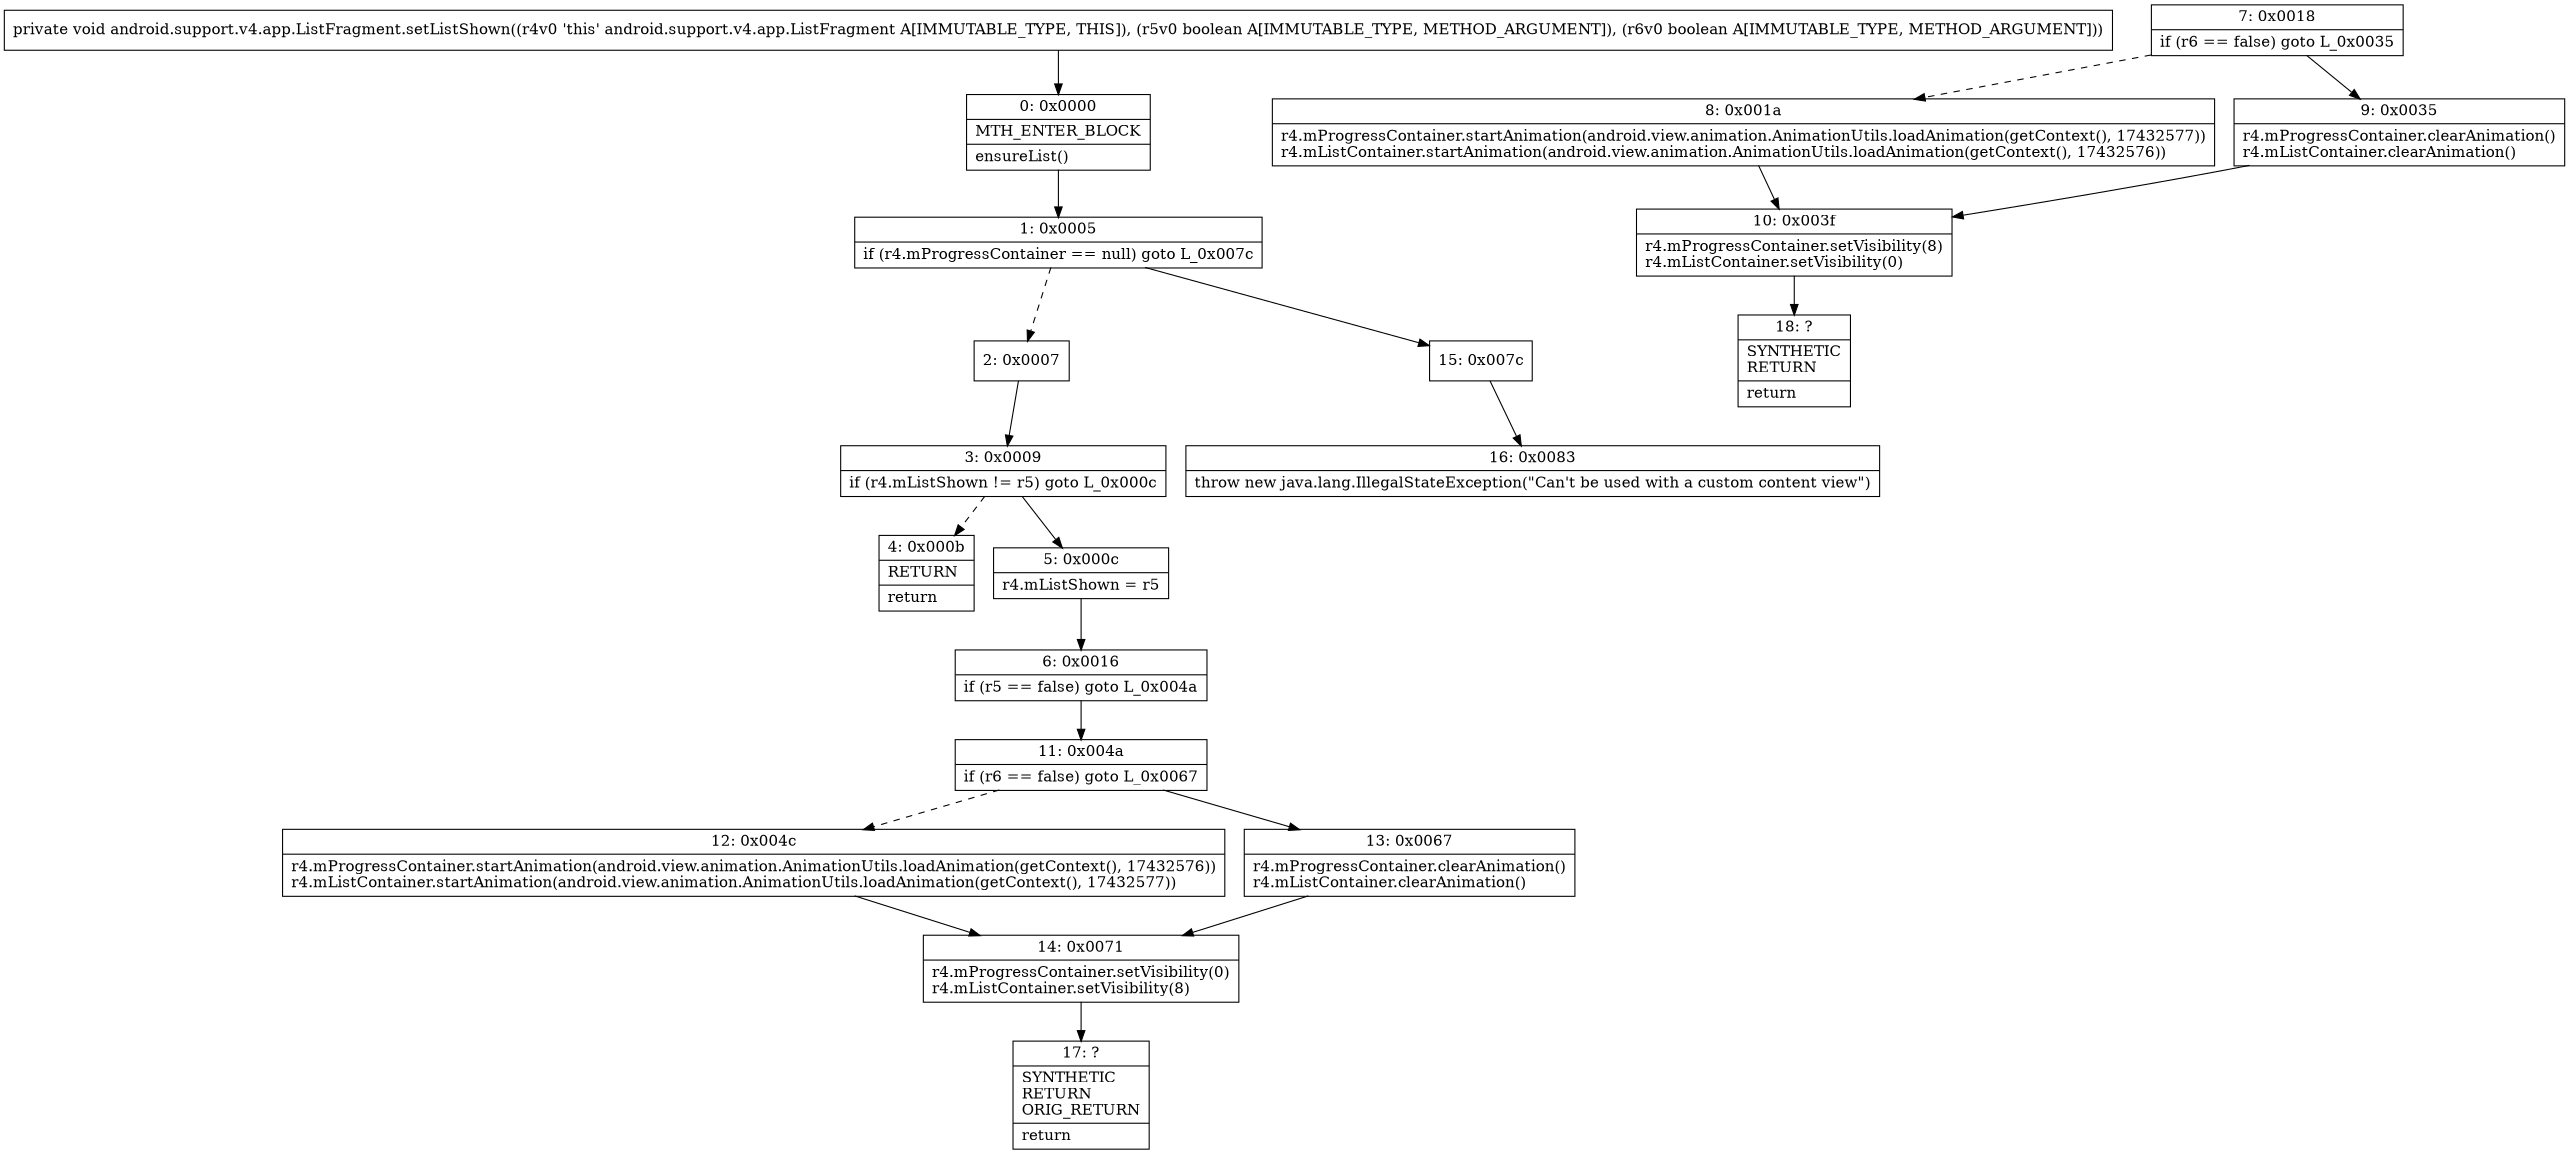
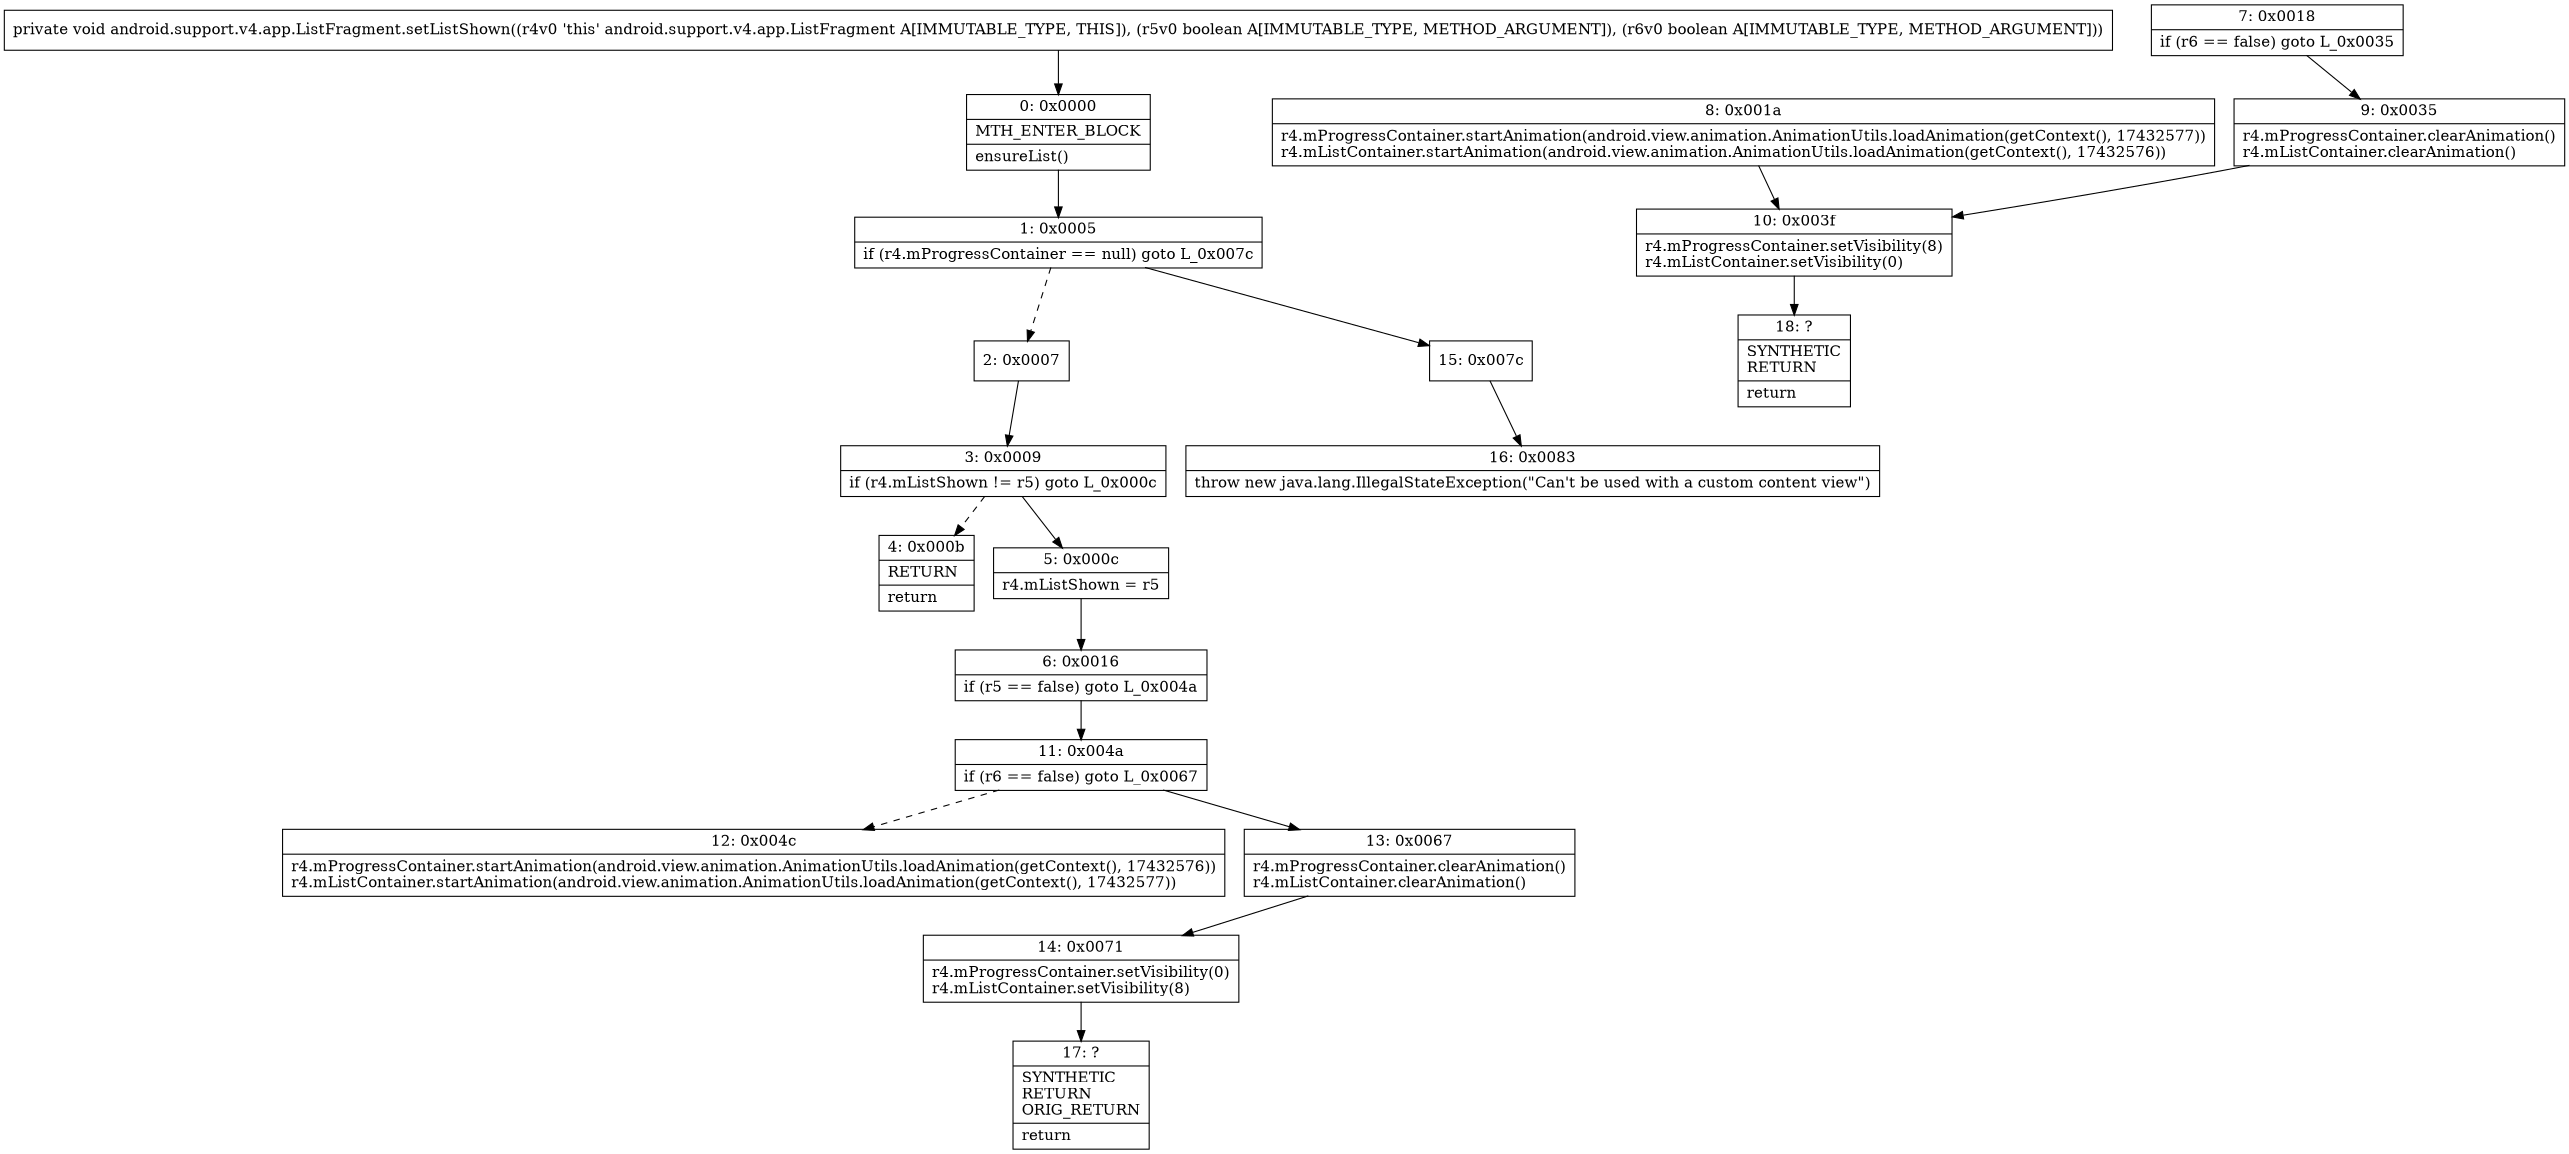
(2038, 76) -> none
(912, 914) -> none
